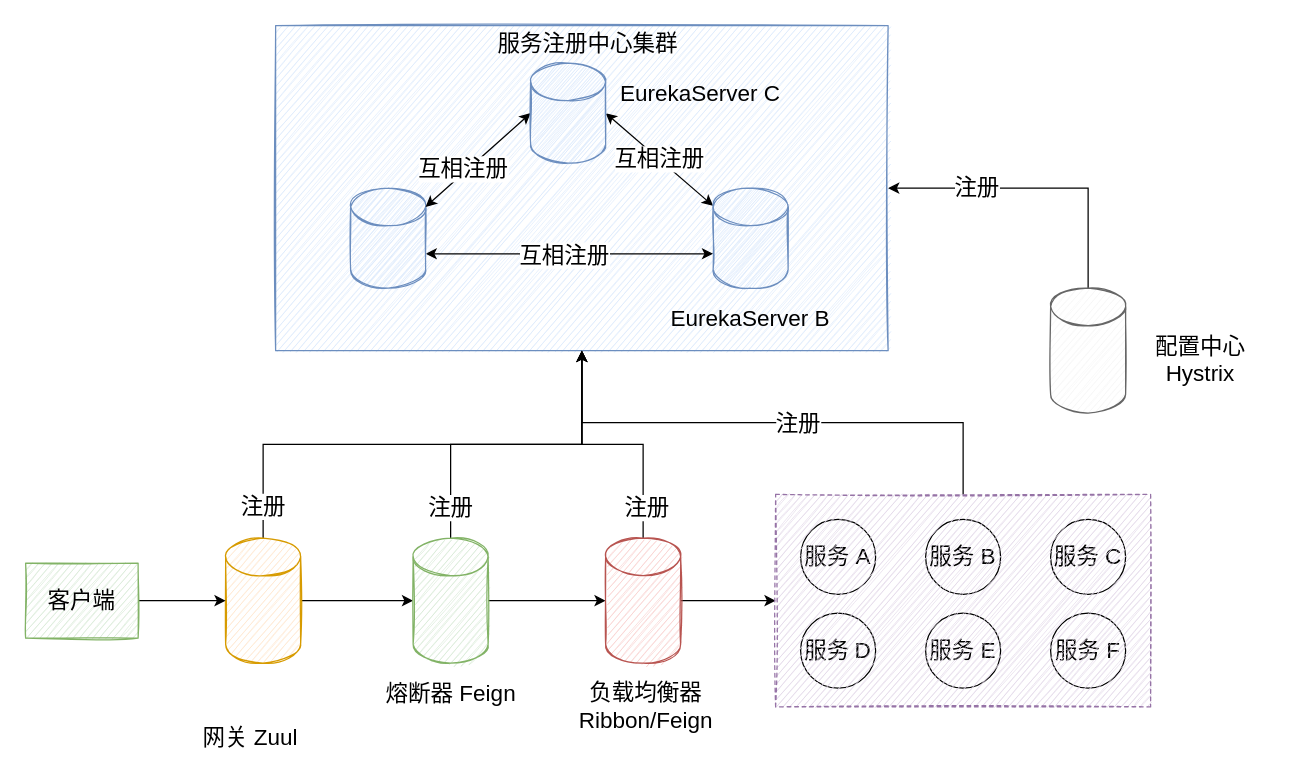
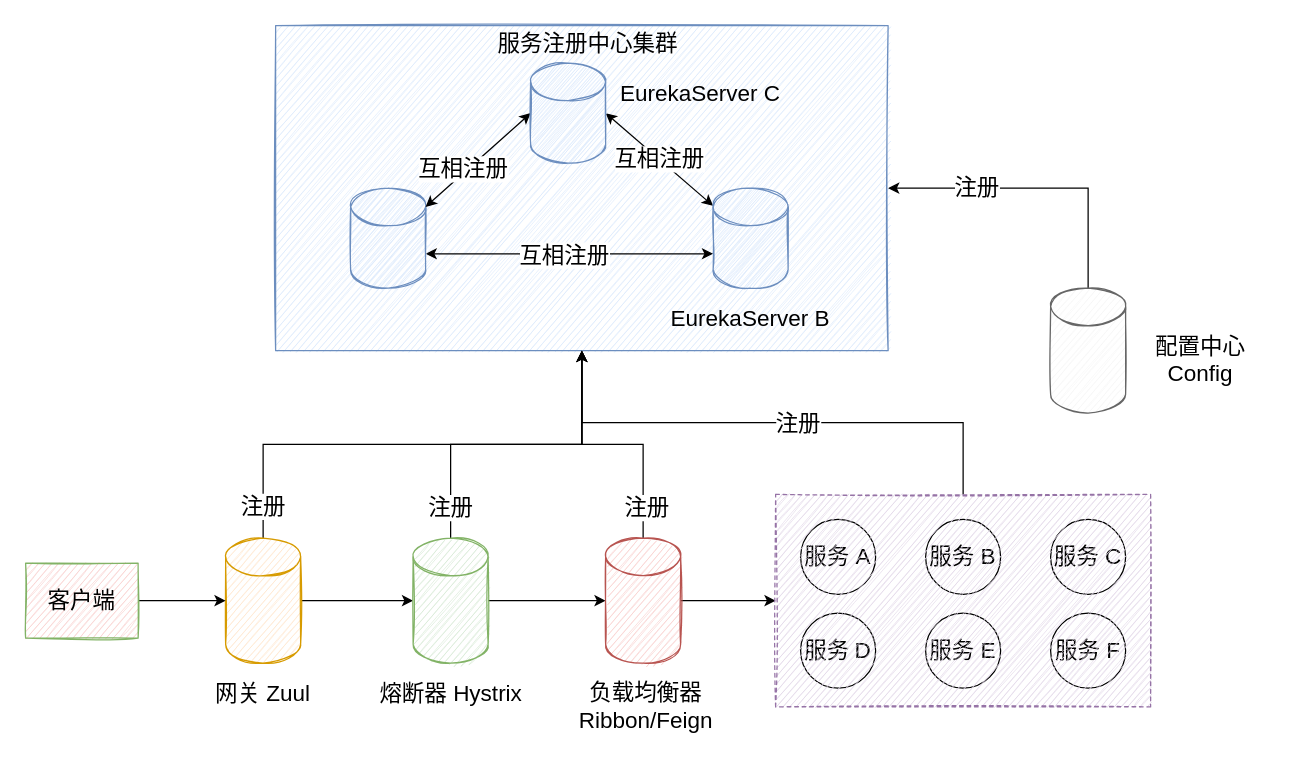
(1201, 361) -> (1201, 361)
(82, 601) -> (82, 601)
(451, 694) -> (451, 694)
(251, 738) -> (263, 694)
